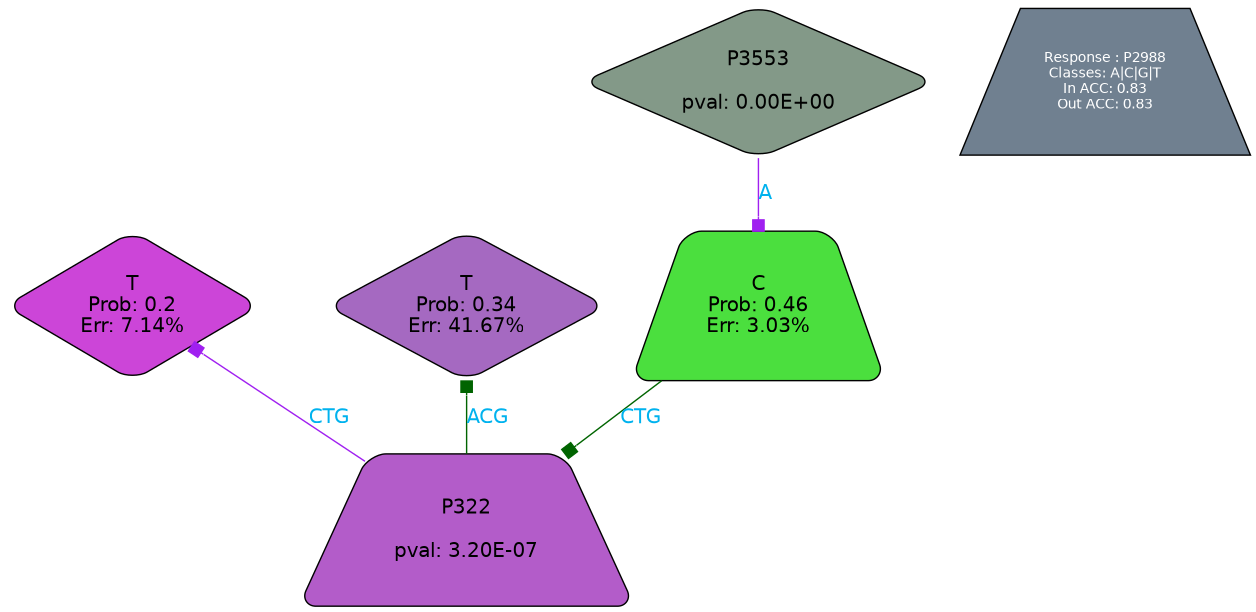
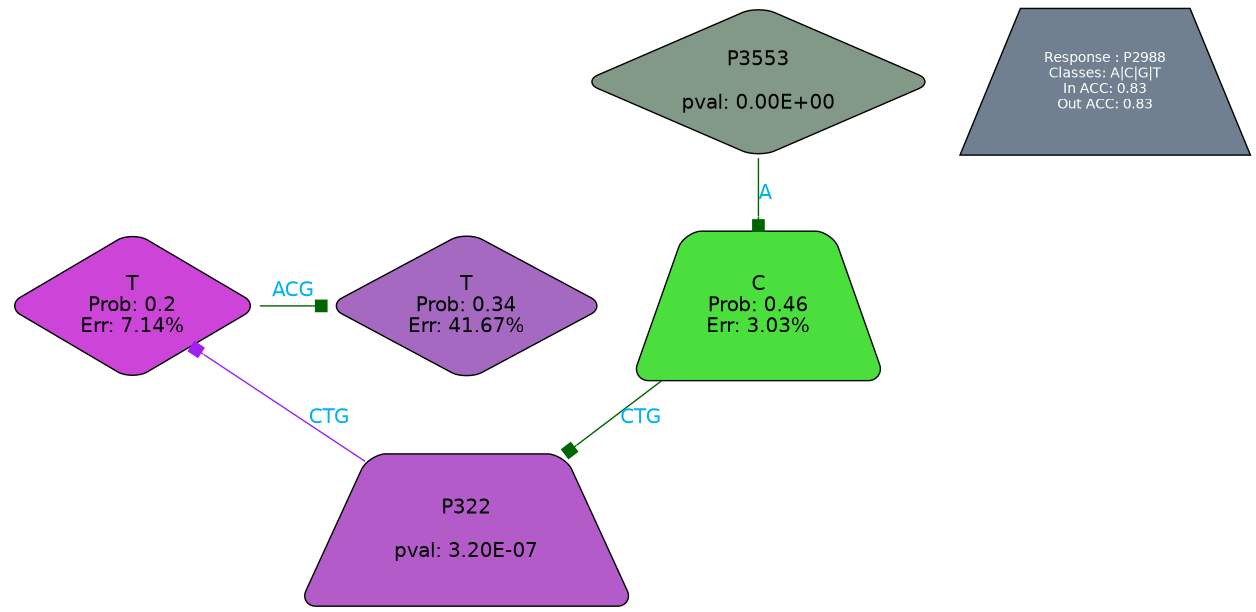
(758, 187) -> (758, 187)
(467, 425) -> (286, 306)
